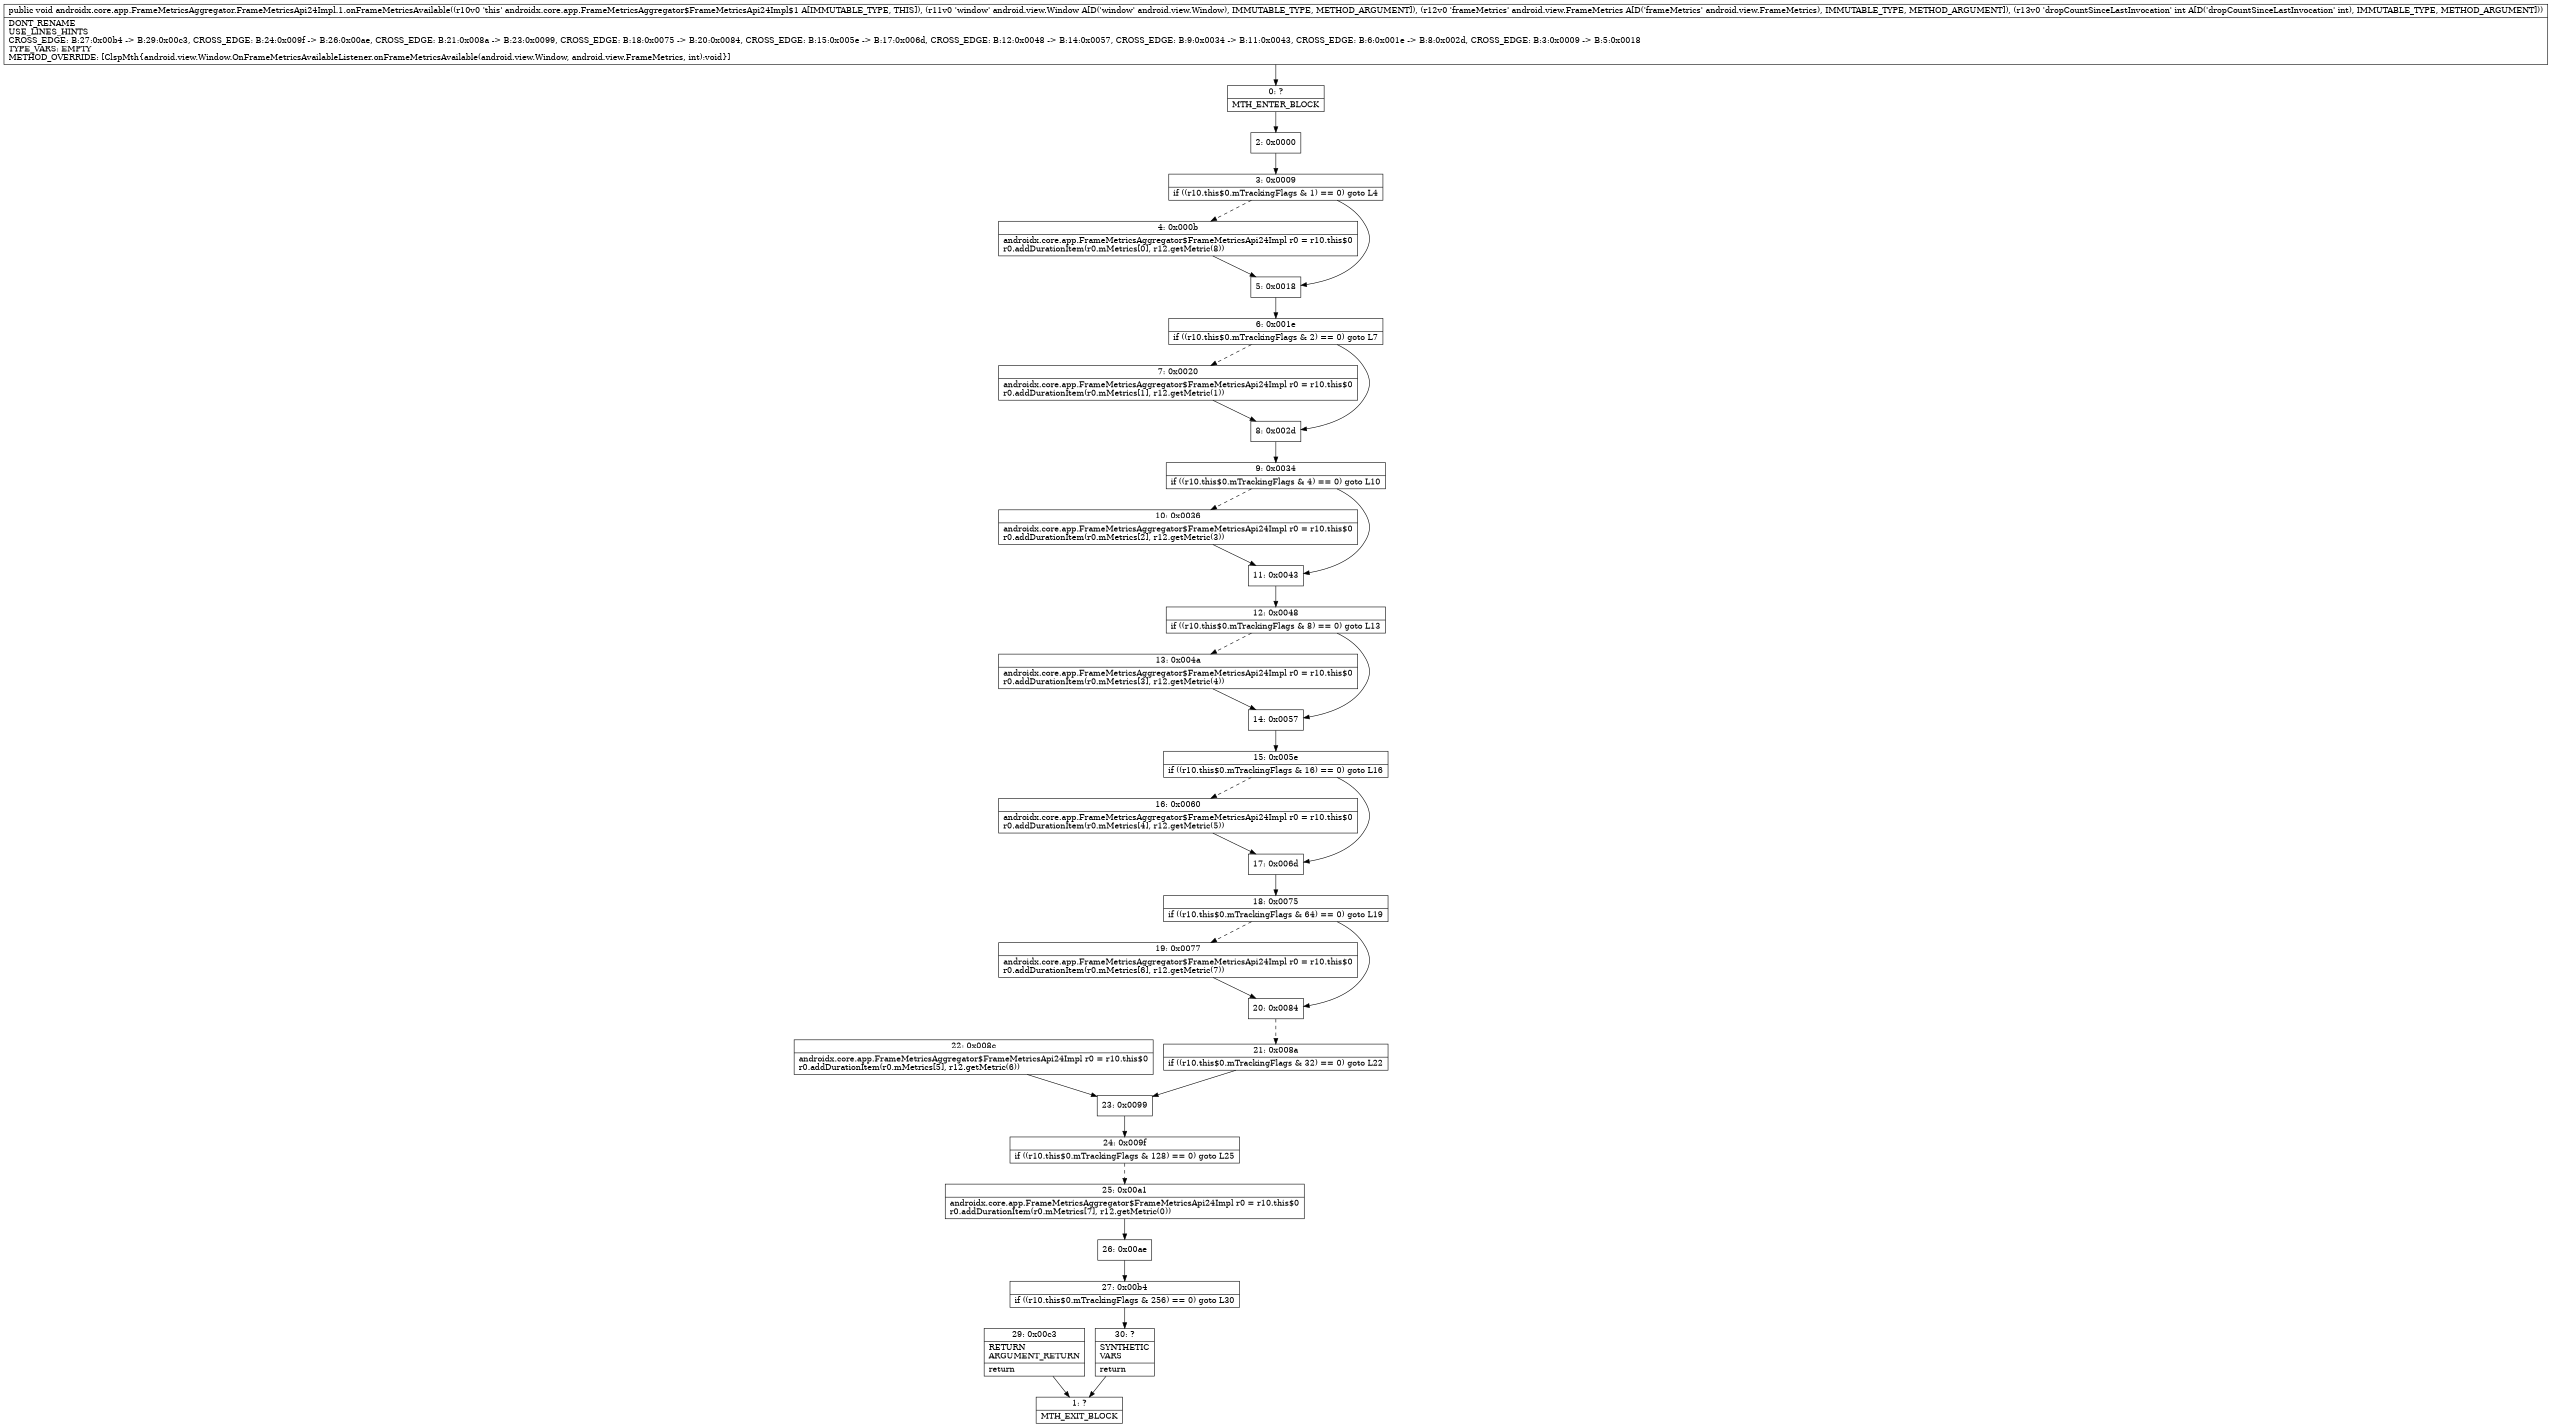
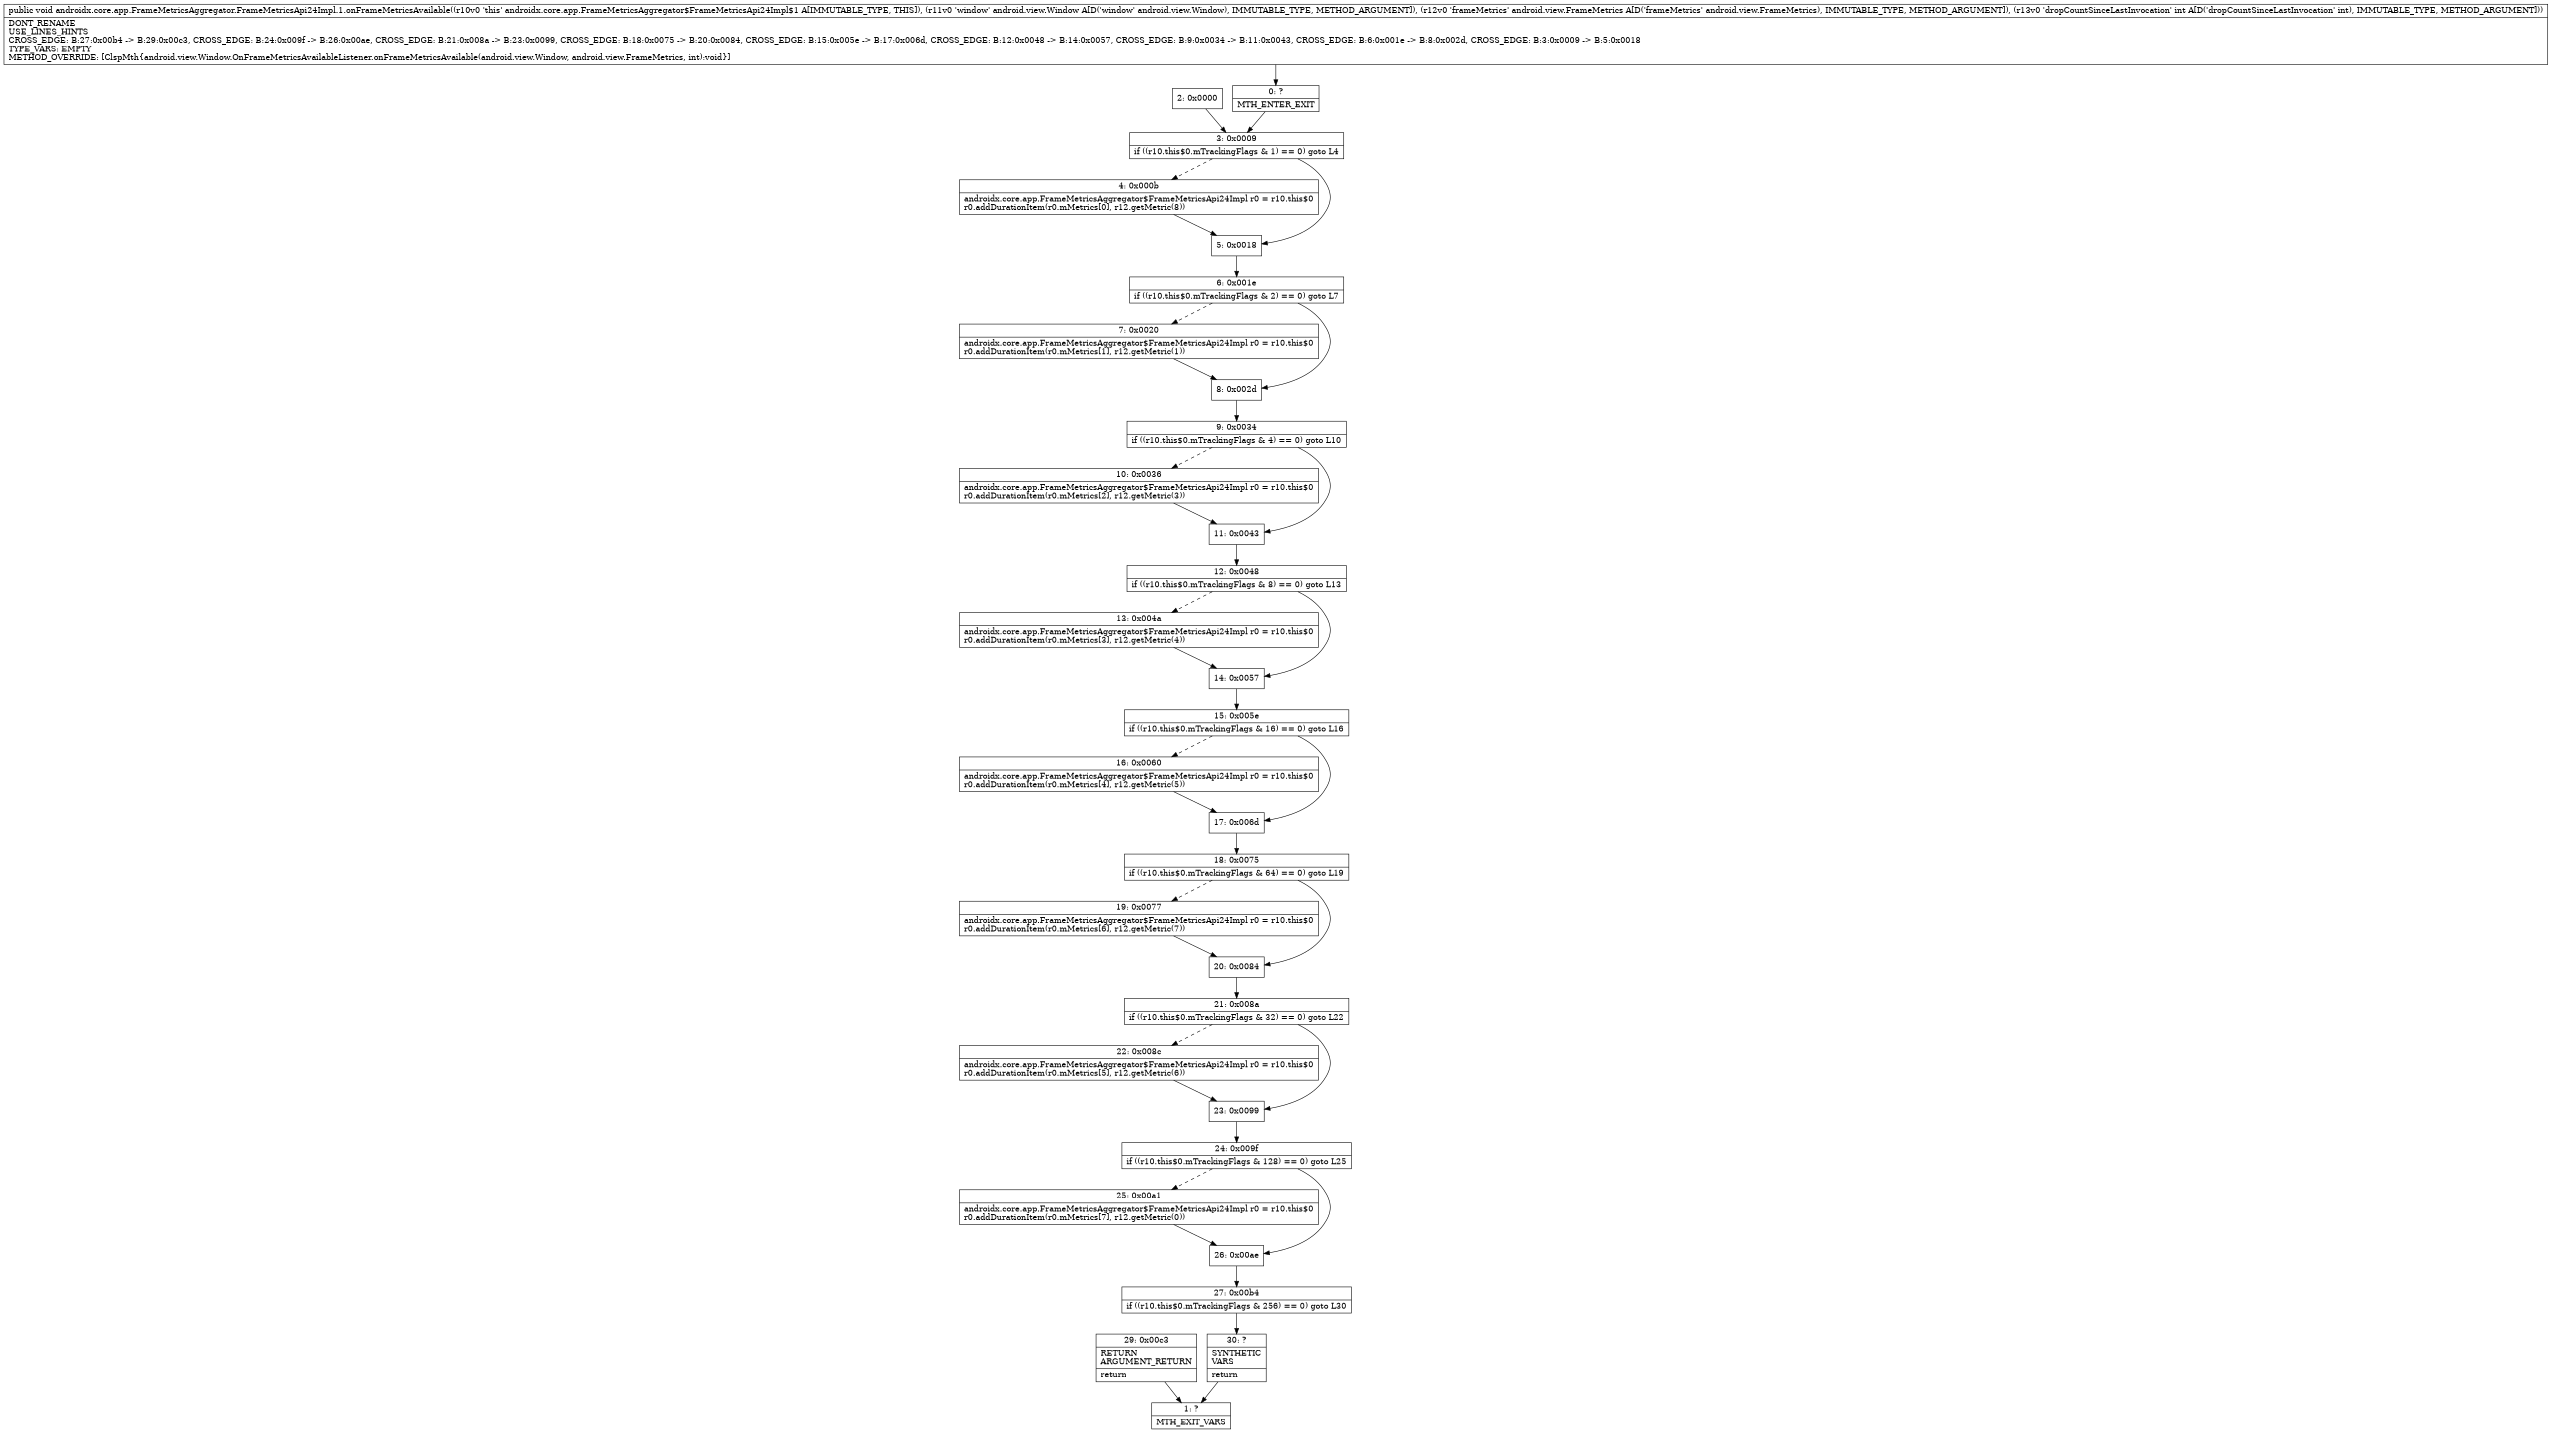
(1276, 105) -> (1276, 105)
(1276, 119) -> (1258, 120)
(1276, 1029) -> (1237, 985)
none -> (1195, 1034)
none -> (1326, 1221)
(1079, 1416) -> (1191, 1422)
